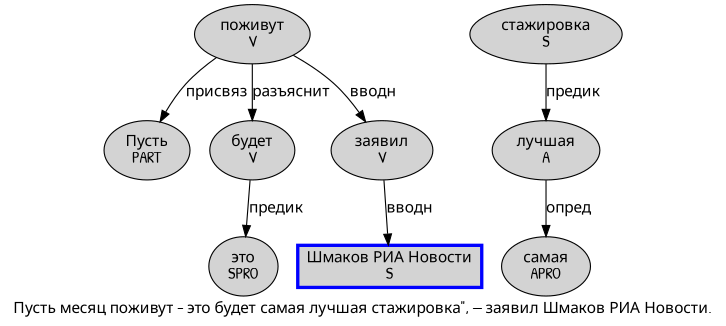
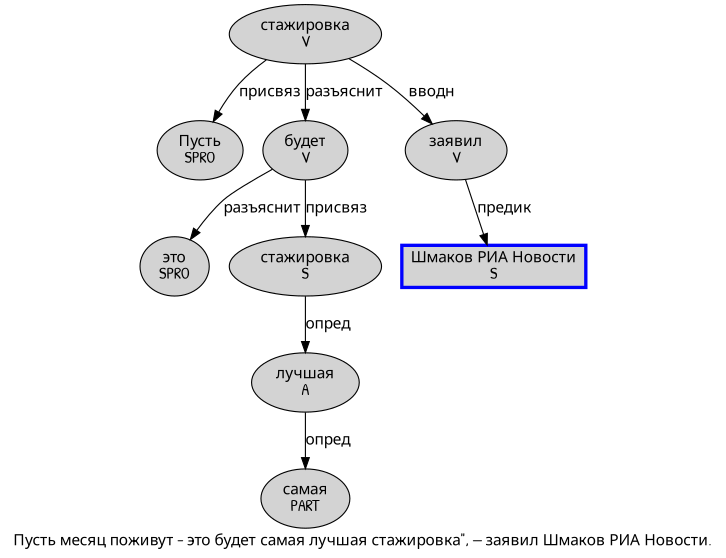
(252, 34) -> (305, 34)
(573, 92) -> (328, 324)
(147, 150) -> (200, 150)
none -> (305, 203)
(276, 208) -> (262, 208)
(410, 208) -> (504, 208)
(546, 266) -> (305, 499)
